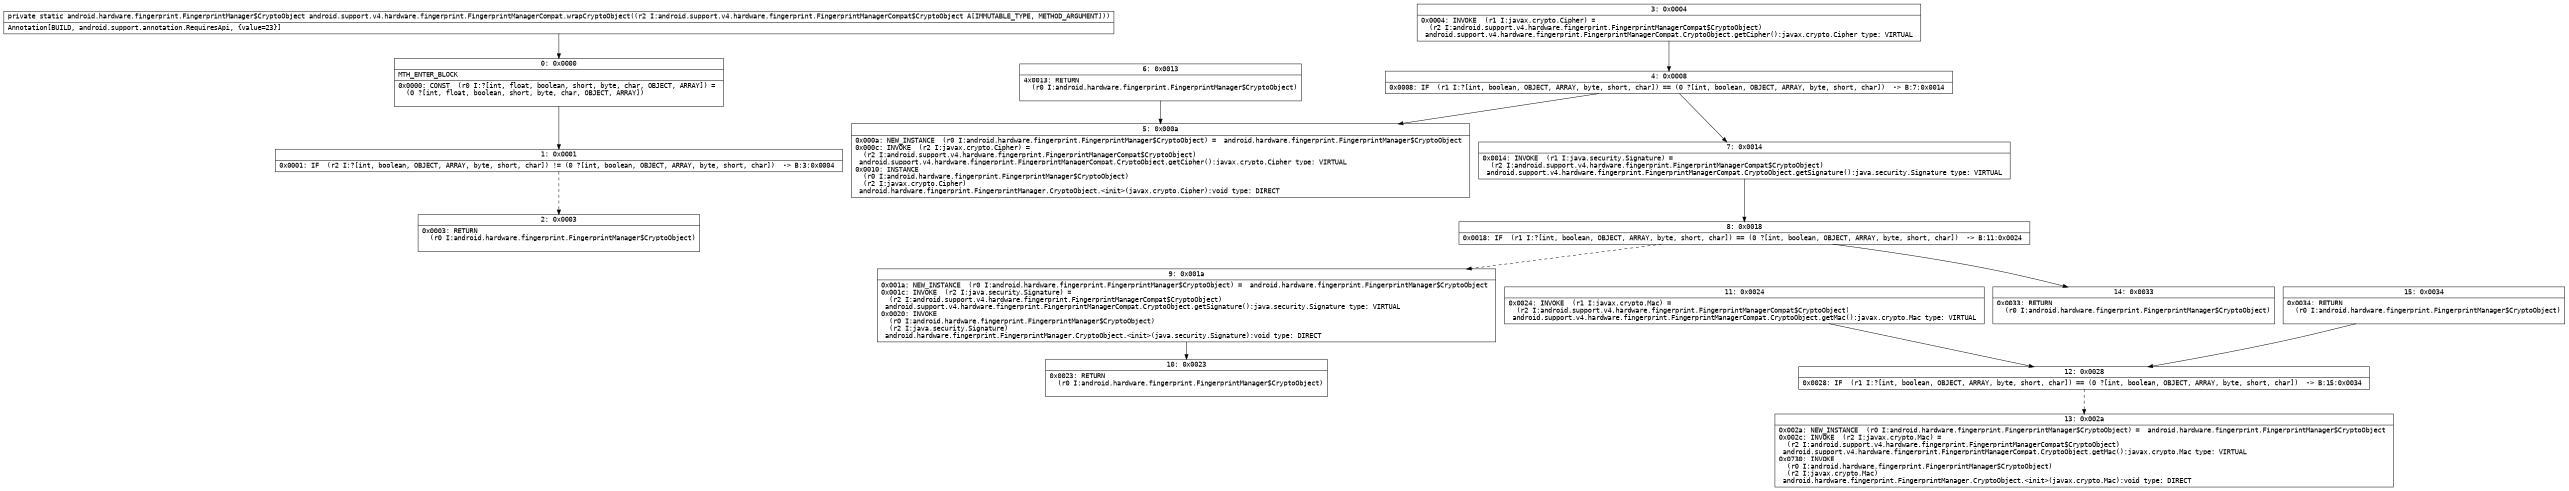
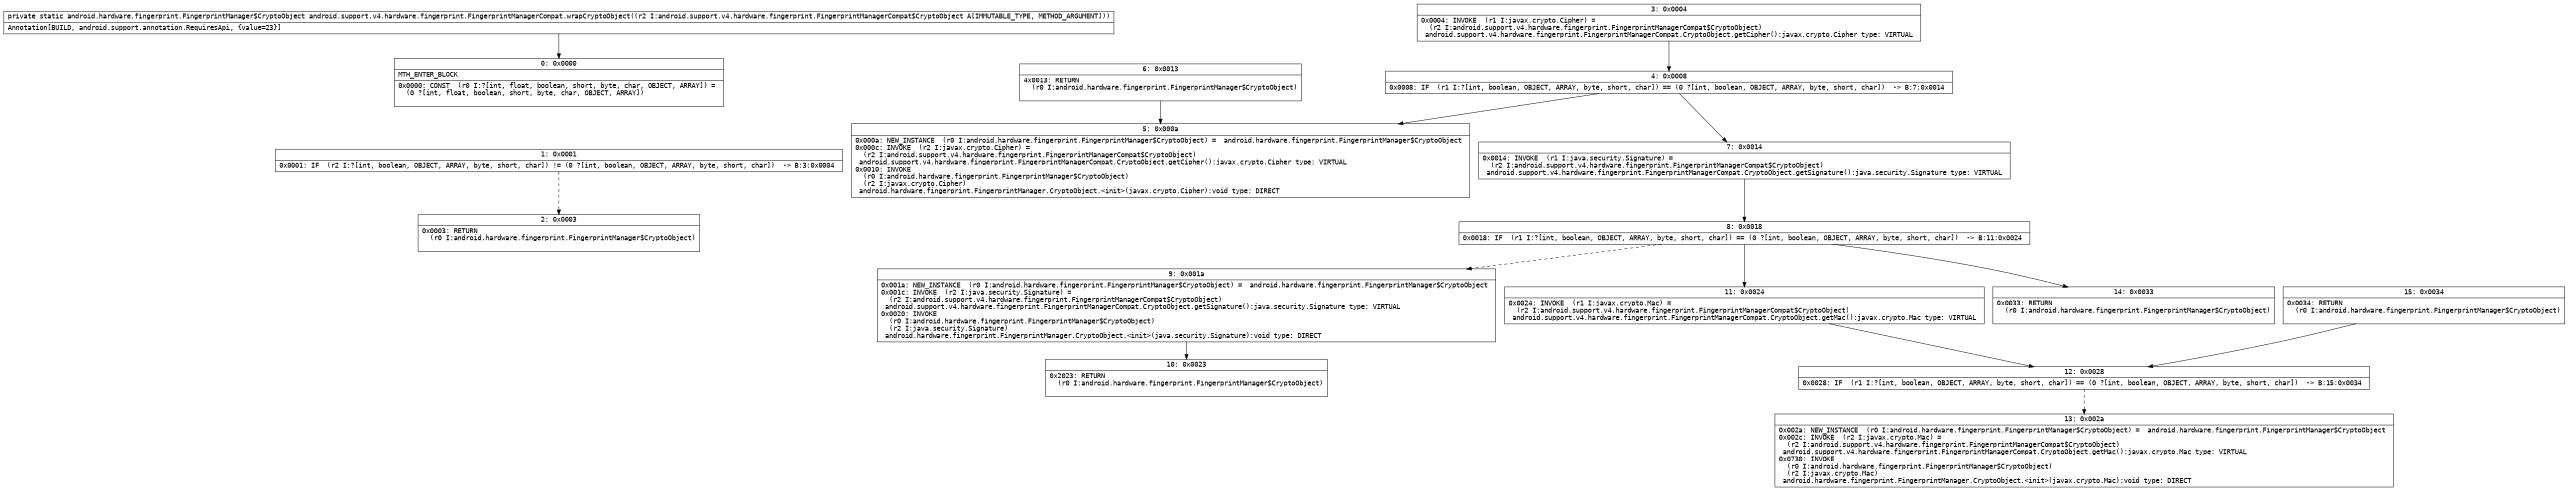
(559, 125) -> none
(891, 170) -> (887, 170)
none -> (1744, 263)
(1081, 376) -> (1081, 376)
